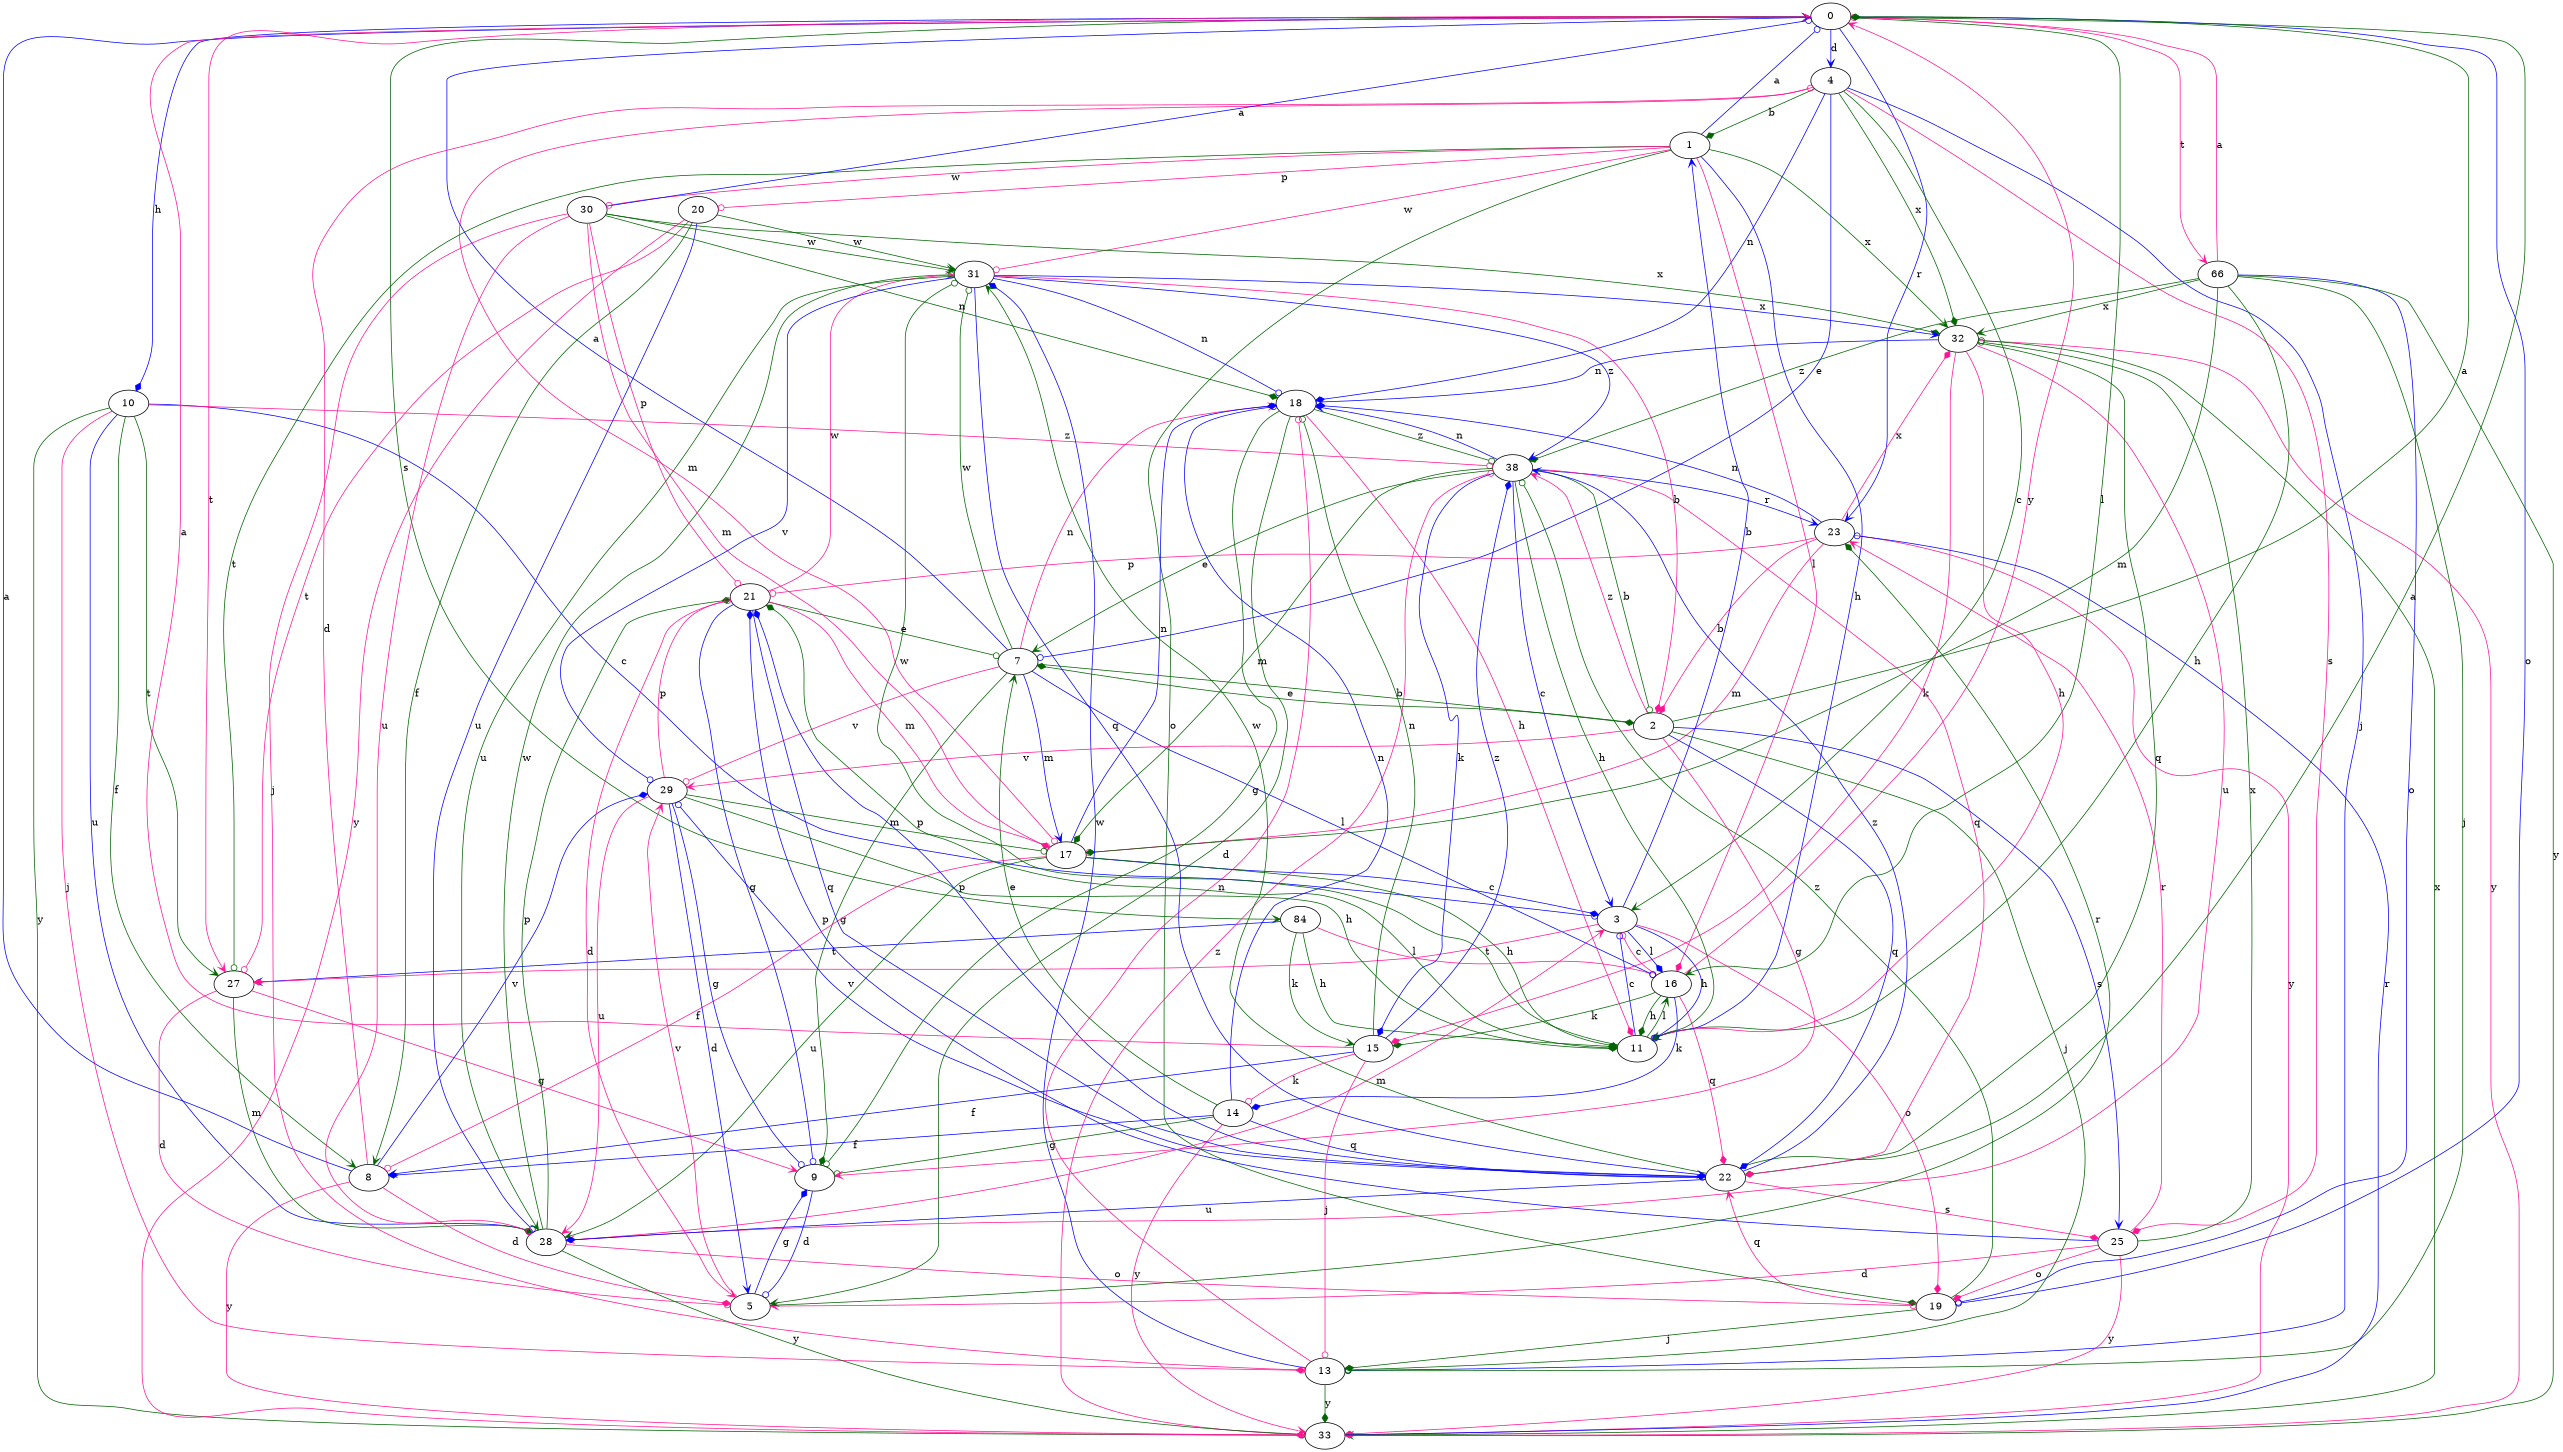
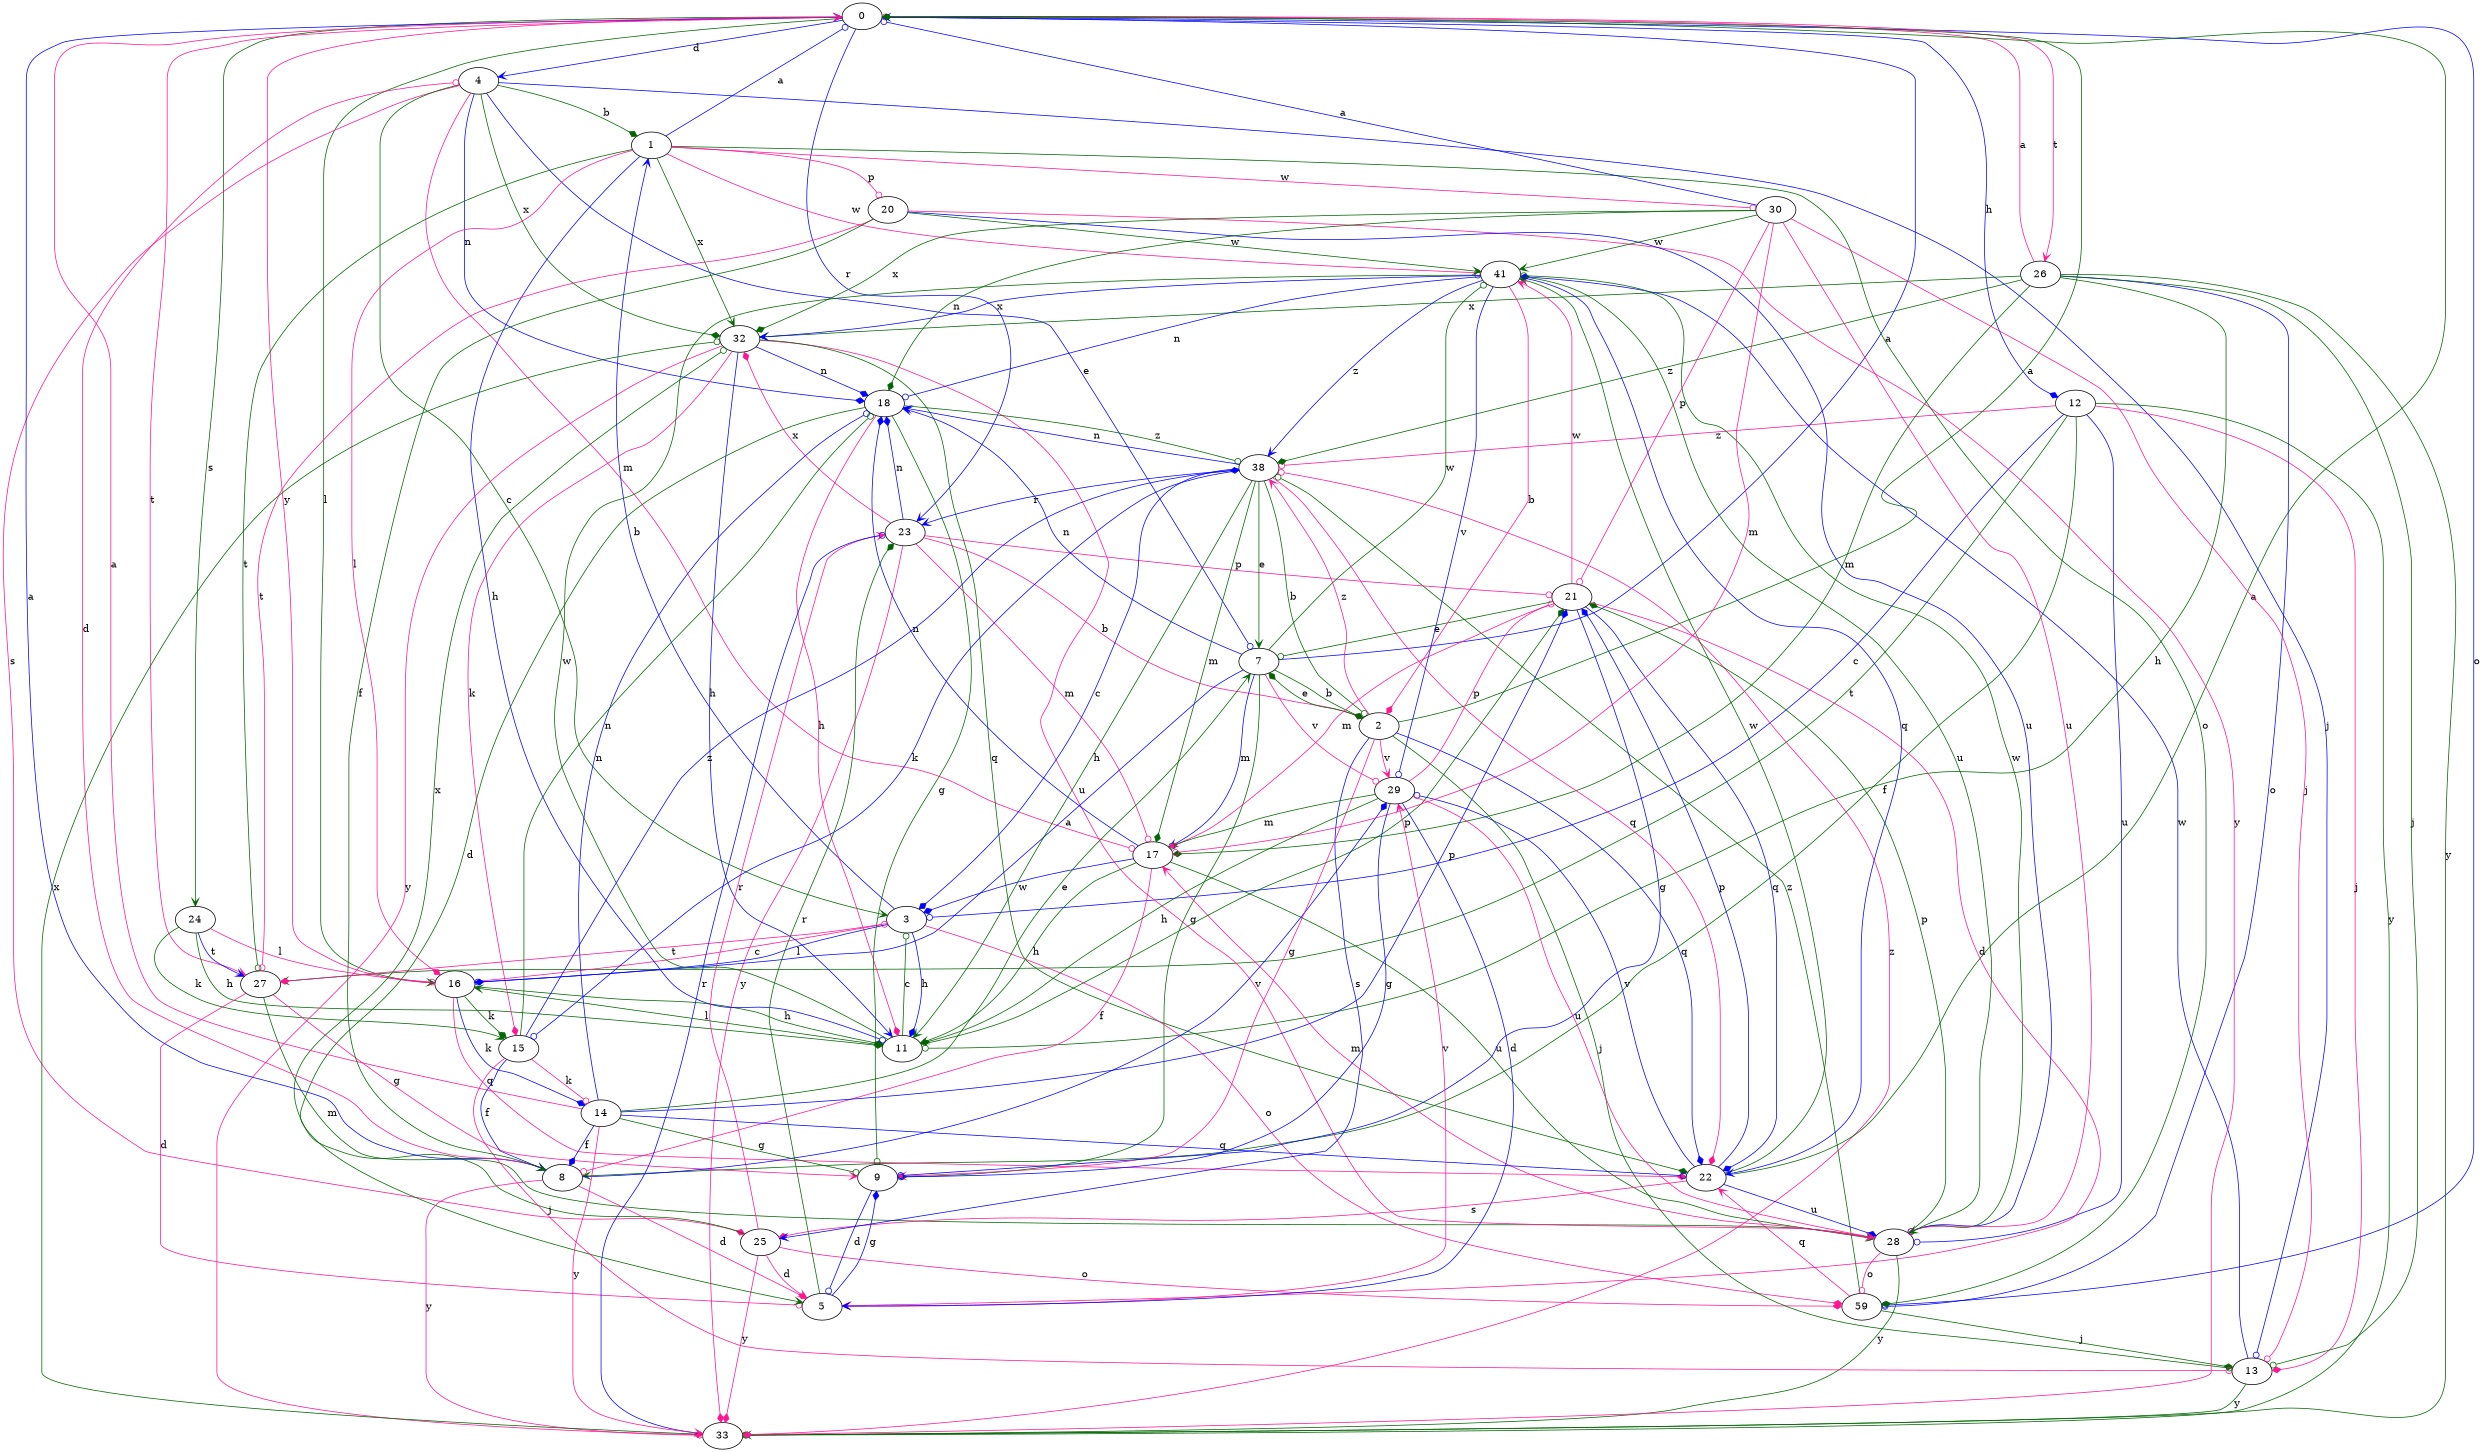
(974, 274) -> (1501, 274)
(2218, 274) -> (2041, 274)
(181, 287) -> (109, 354)
(1628, 358) -> (808, 369)
(129, 403) -> (2075, 403)
(1097, 474) -> (1063, 545)
(1539, 695) -> (1098, 682)
(1458, 737) -> (917, 743)
(2043, 797) -> (710, 728)
(1343, 823) -> (1069, 823)
(1876, 834) -> none
(1363, 886) -> (1031, 950)
(1492, 887) -> (1023, 887)
(1301, 920) -> (195, 920)
(1149, 941) -> none
(1628, 987) -> (904, 987)
(1108, 1165) -> (1474, 1147)
(1266, 1168) -> (1209, 1052)
(1936, 1307) -> (1862, 1307)
